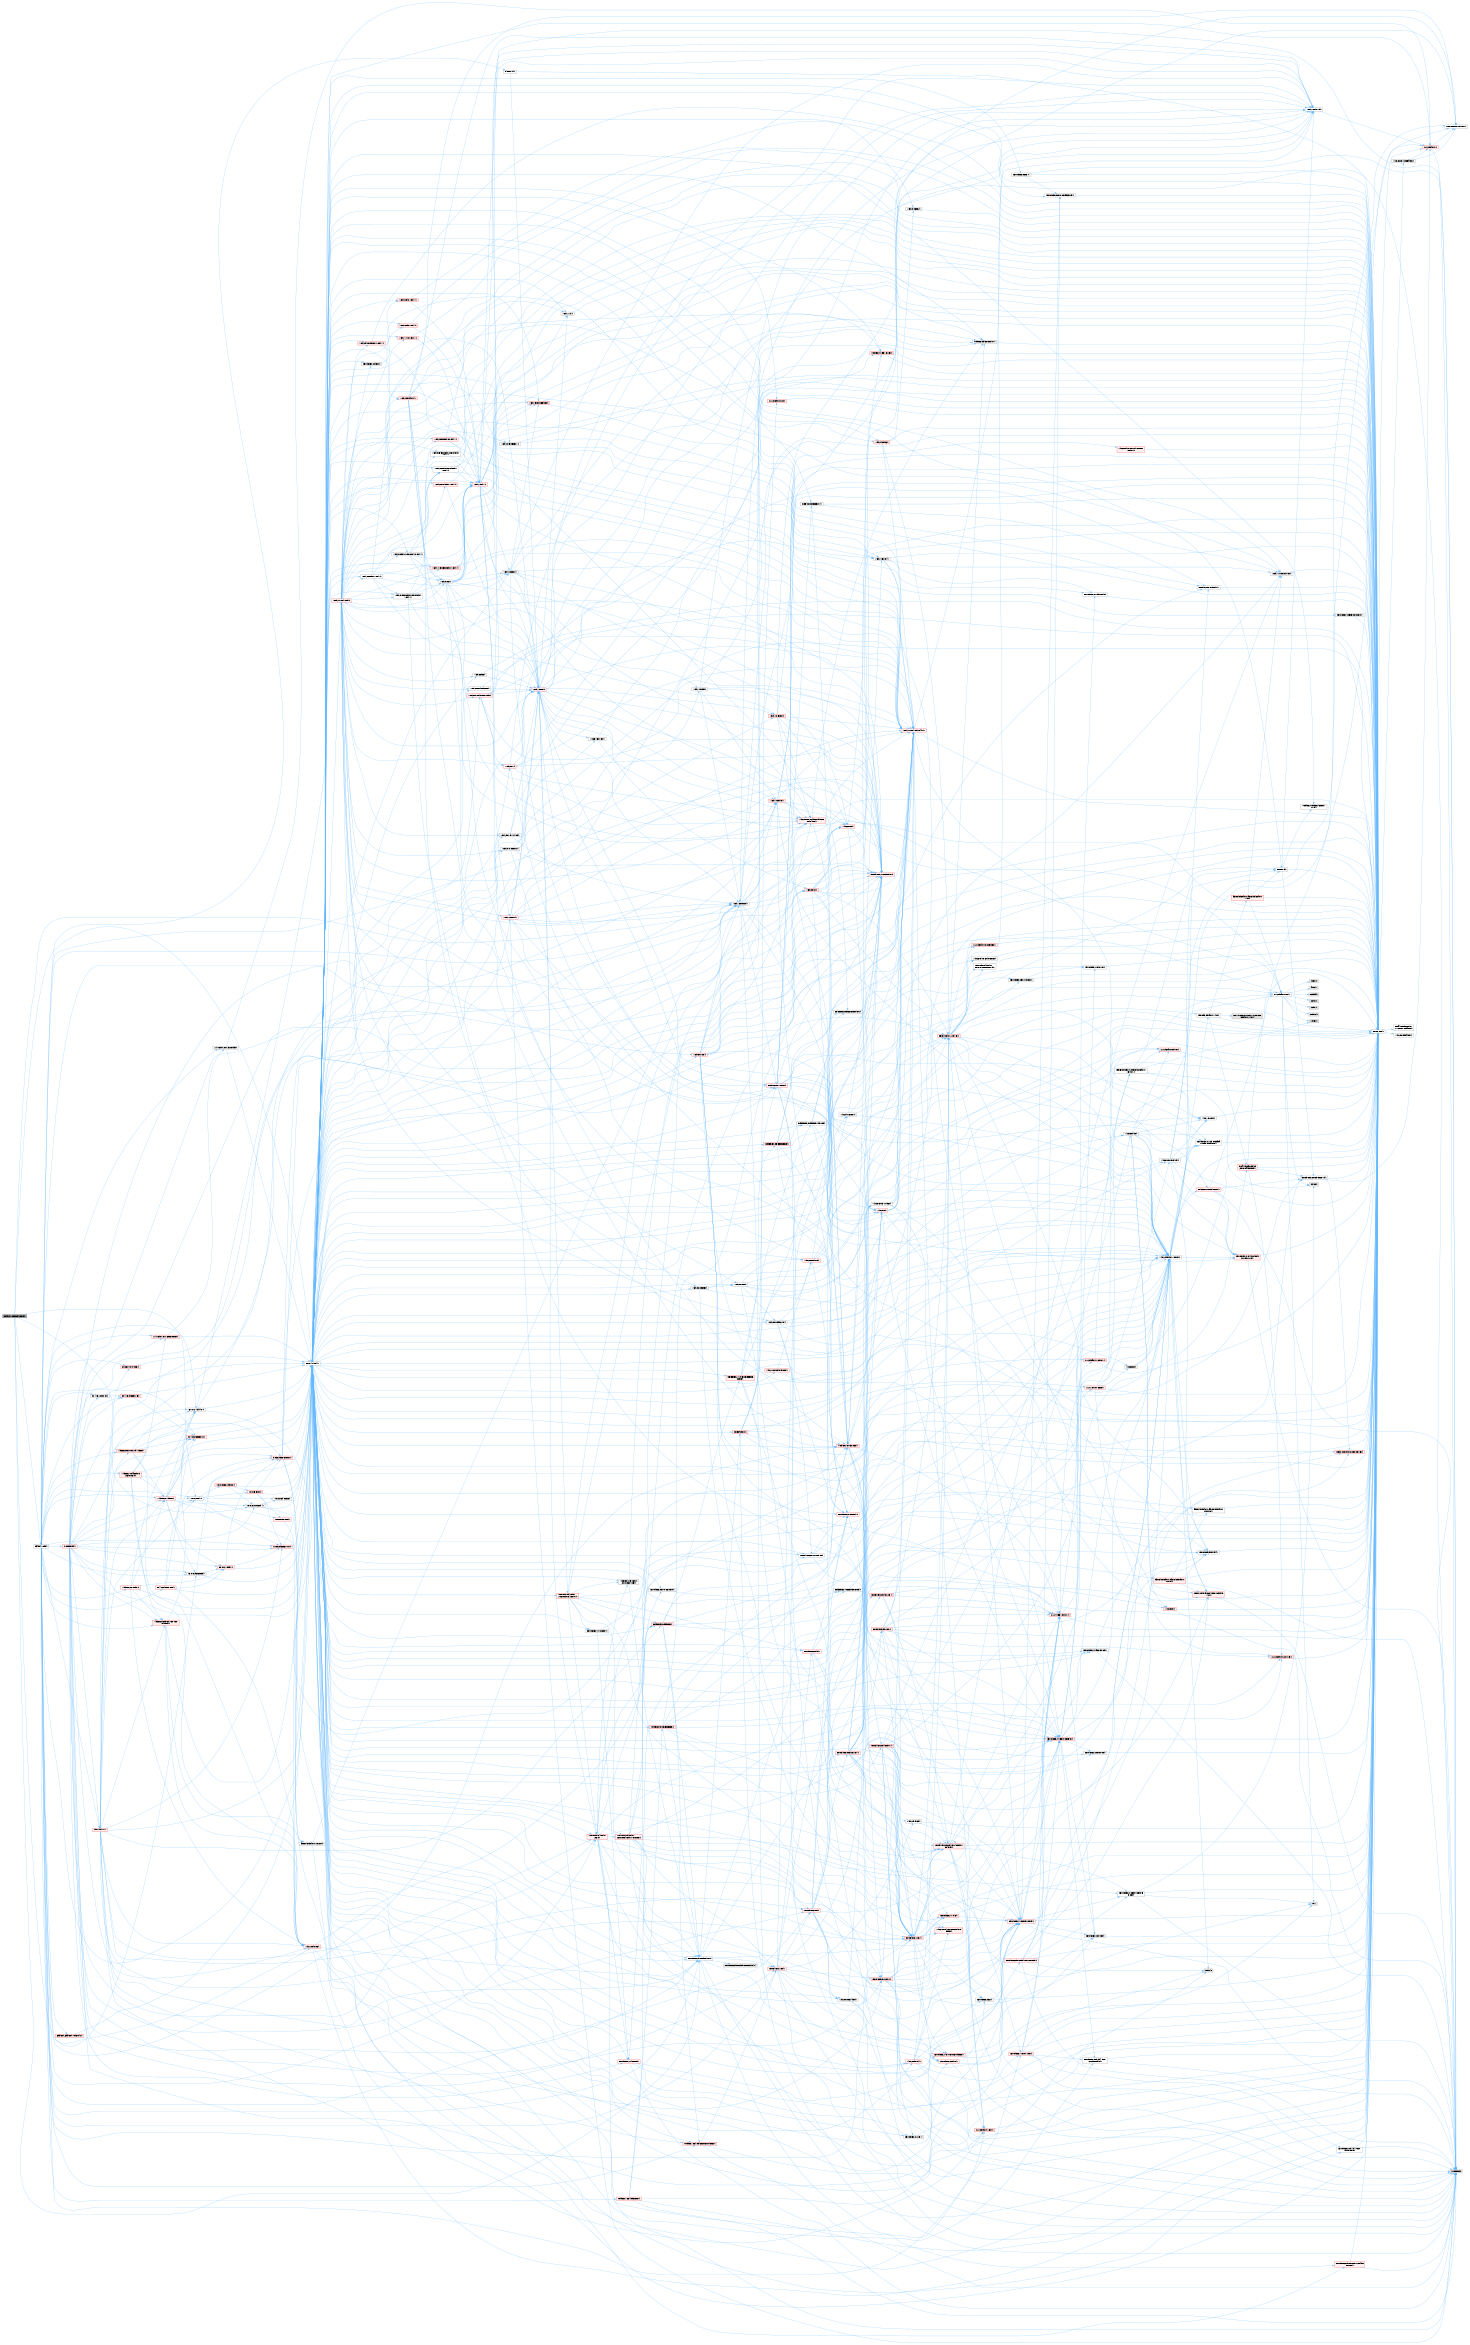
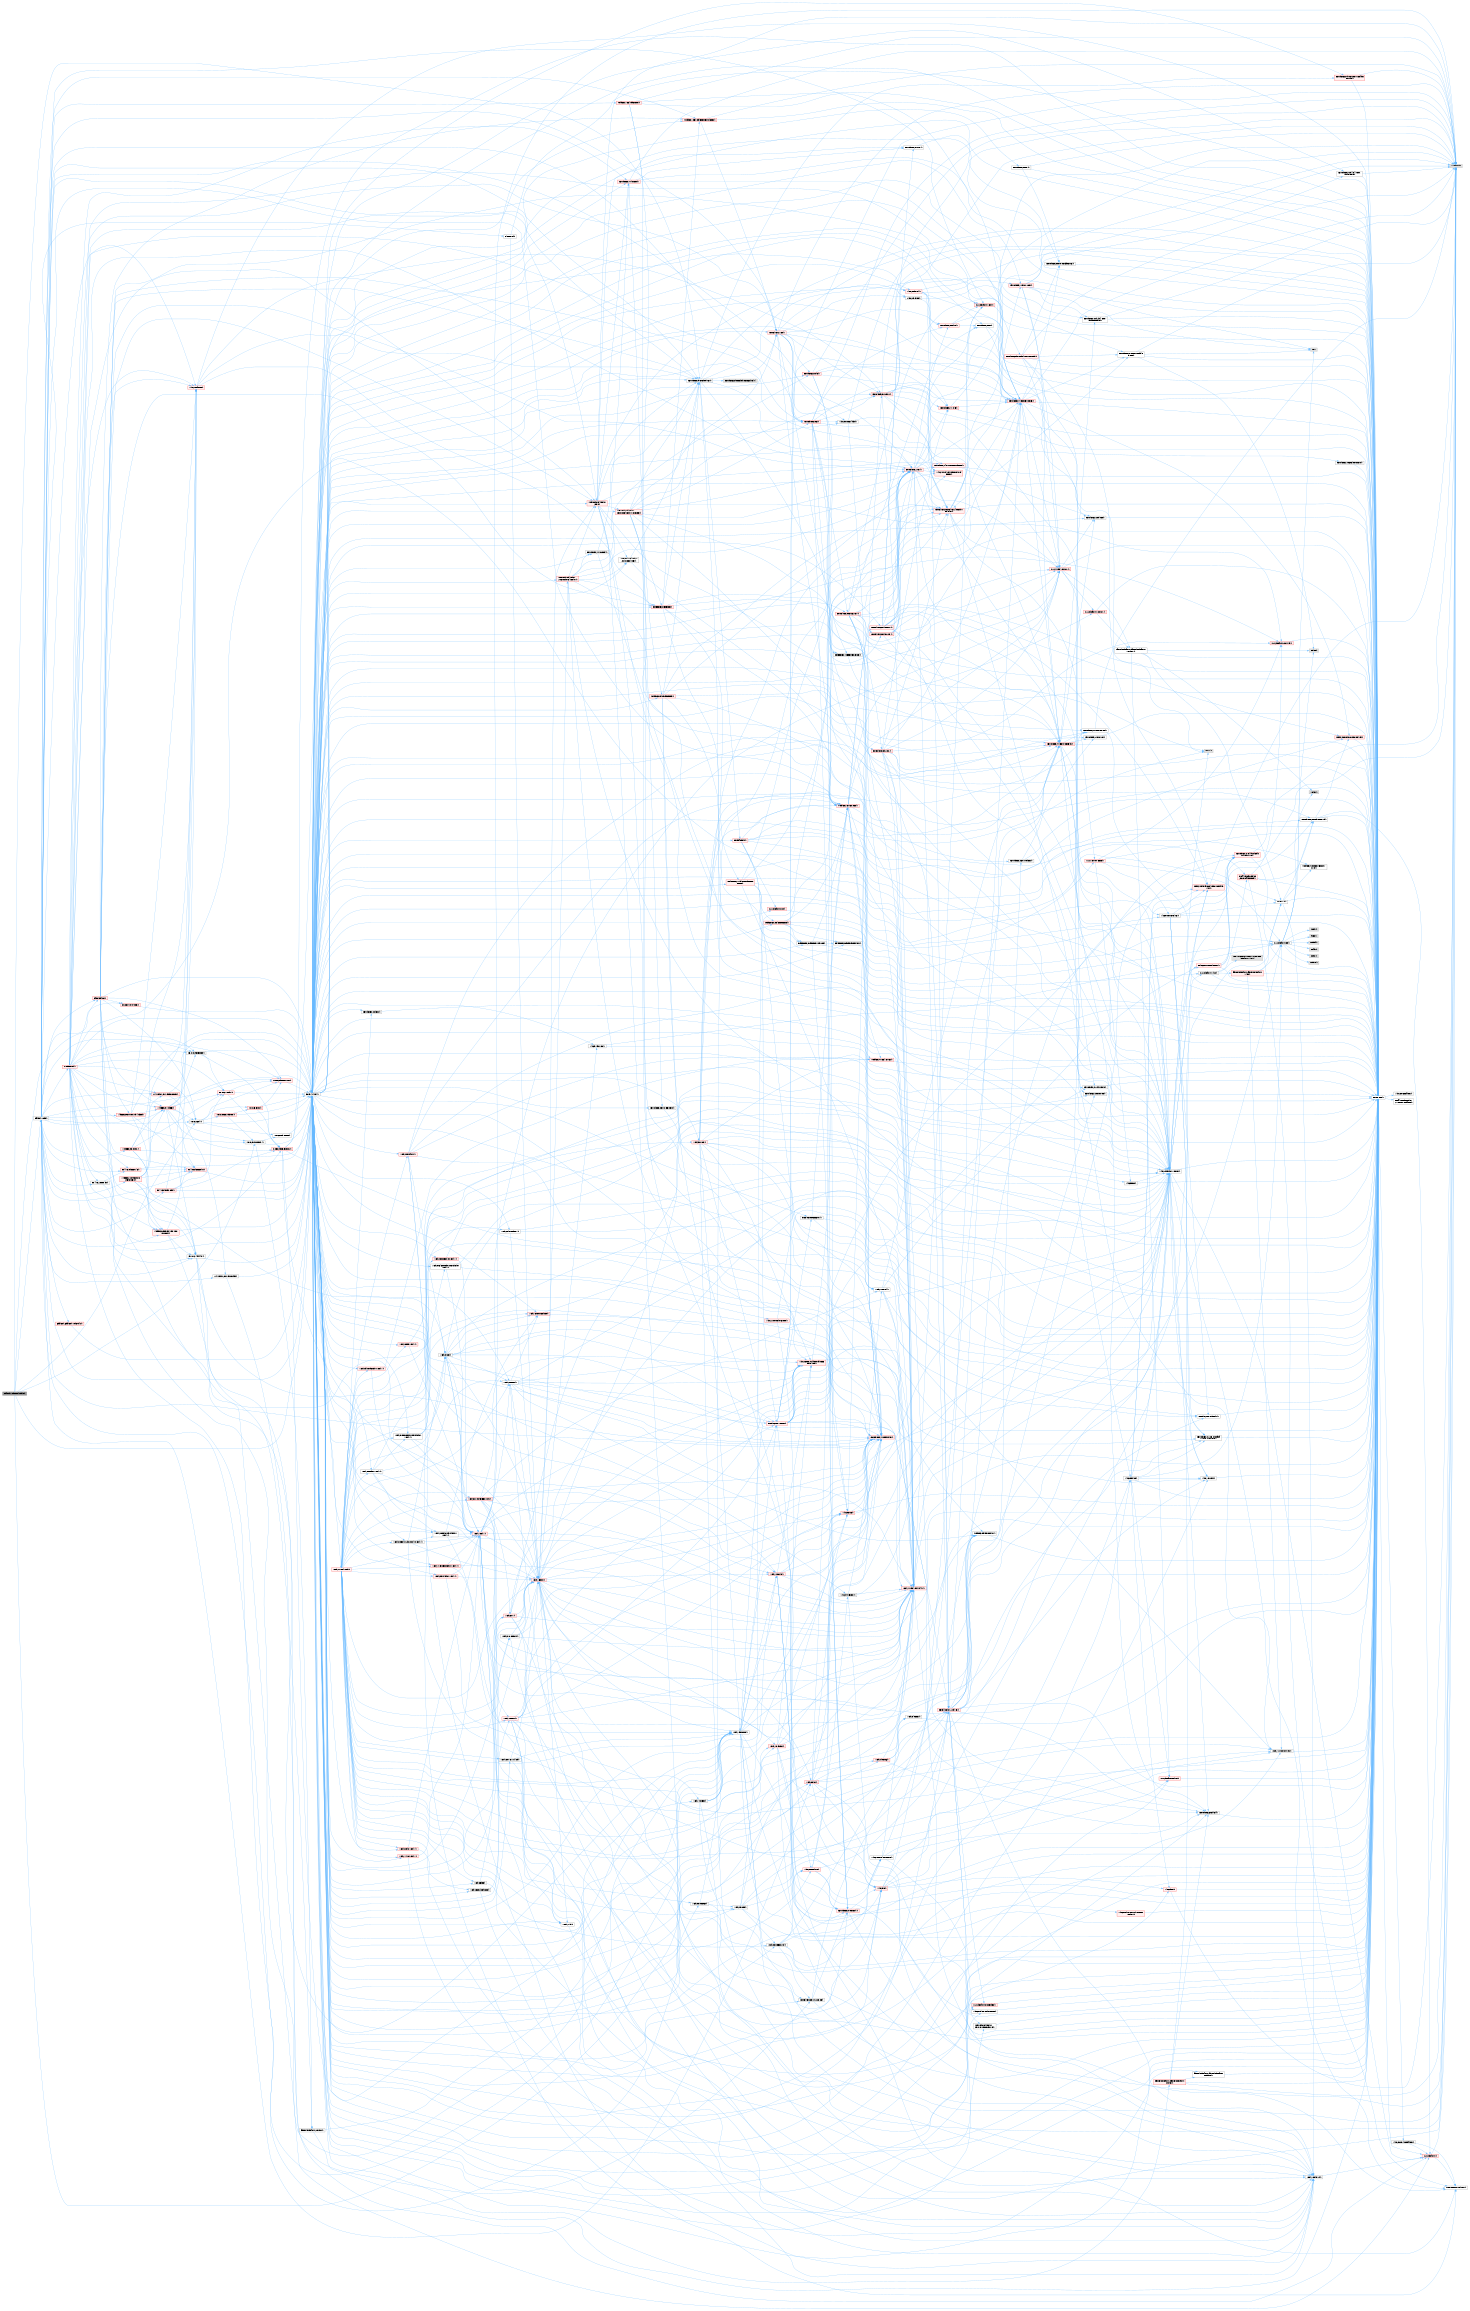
(1209, 1015) -> (1209, 973)
(882, 1204) -> (882, 1858)
(282, 1520) -> none
